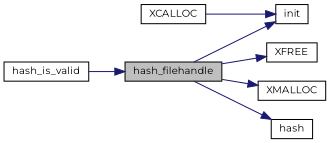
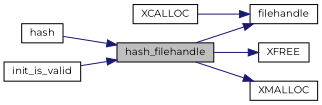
(292, 14) -> (284, 14)
(46, 72) -> (42, 72)
(228, 98) -> (85, 40)
